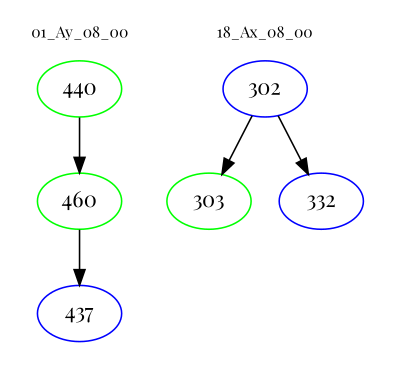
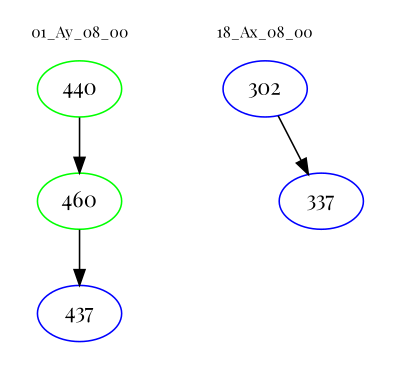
(209, 201) -> none
(321, 201) -> (321, 201)
